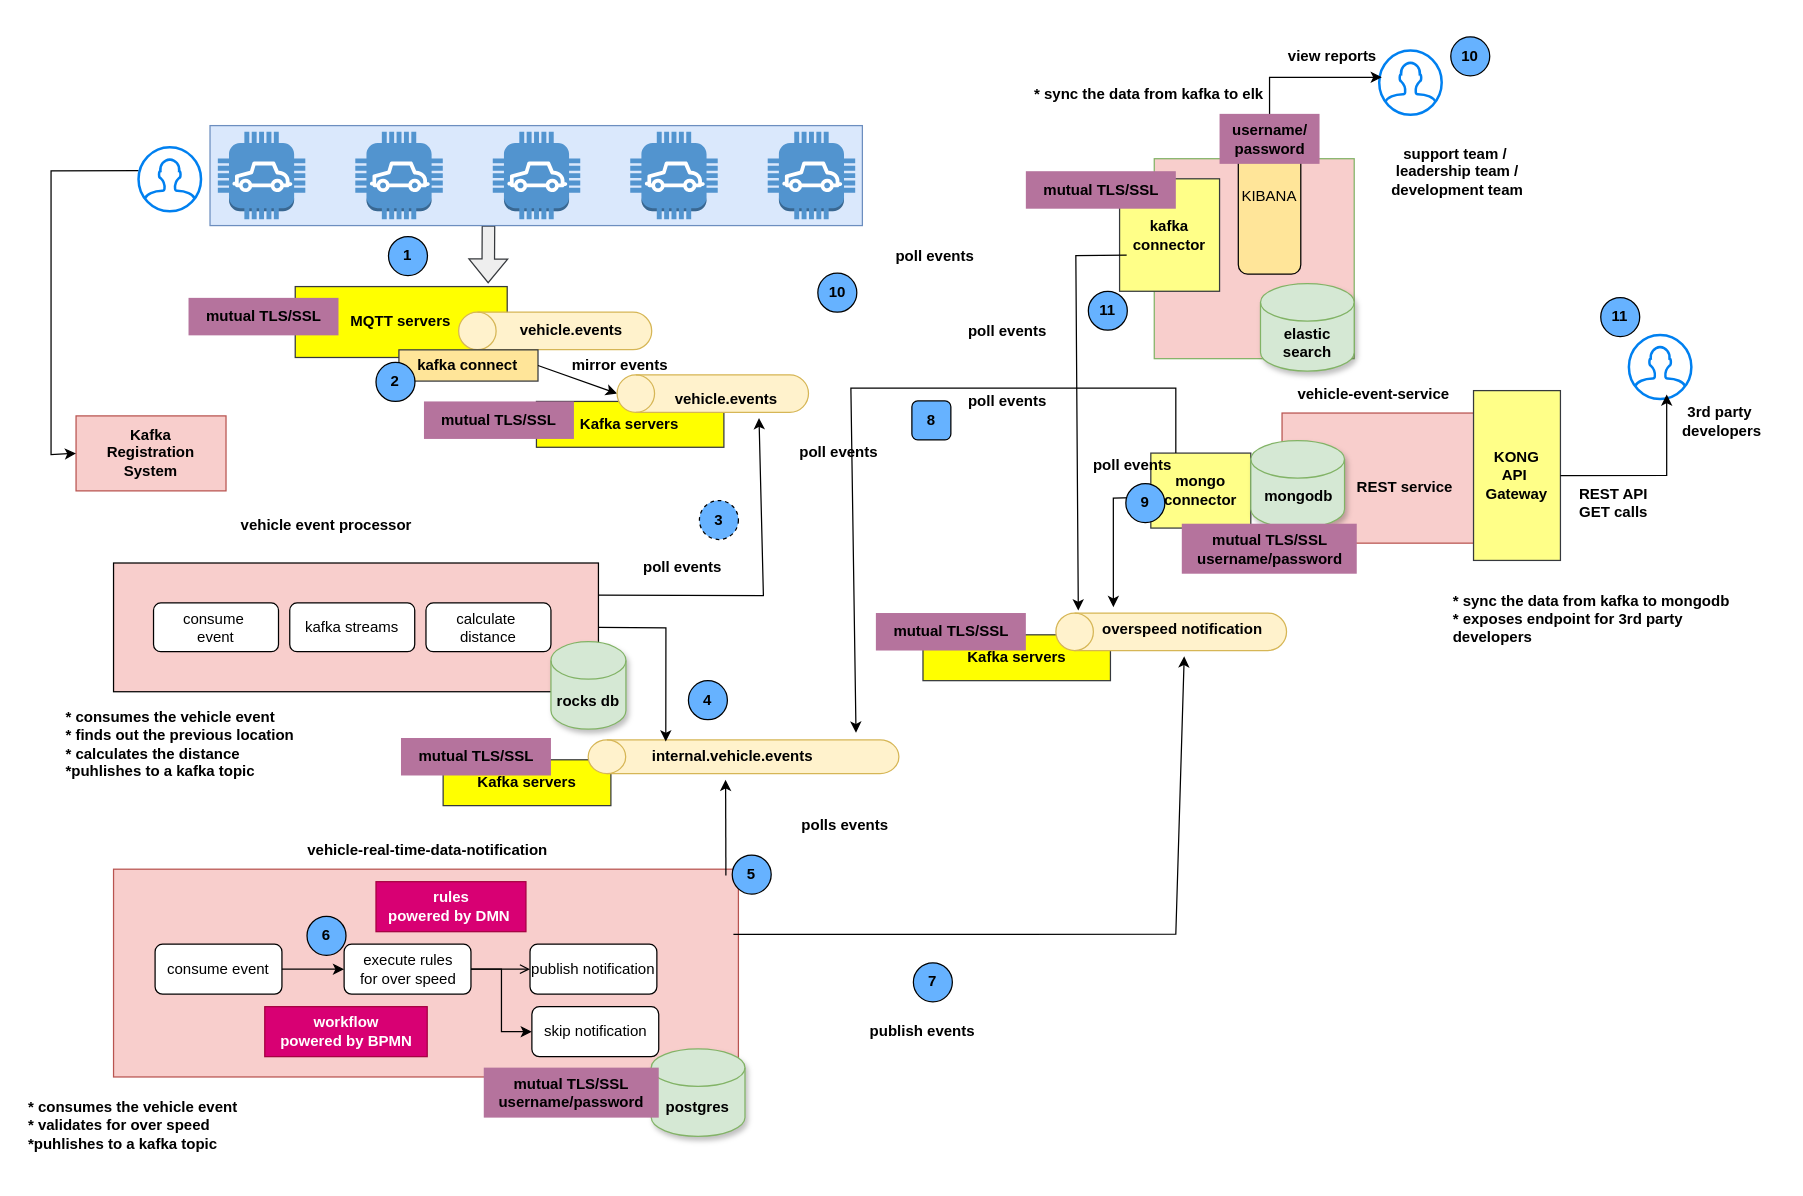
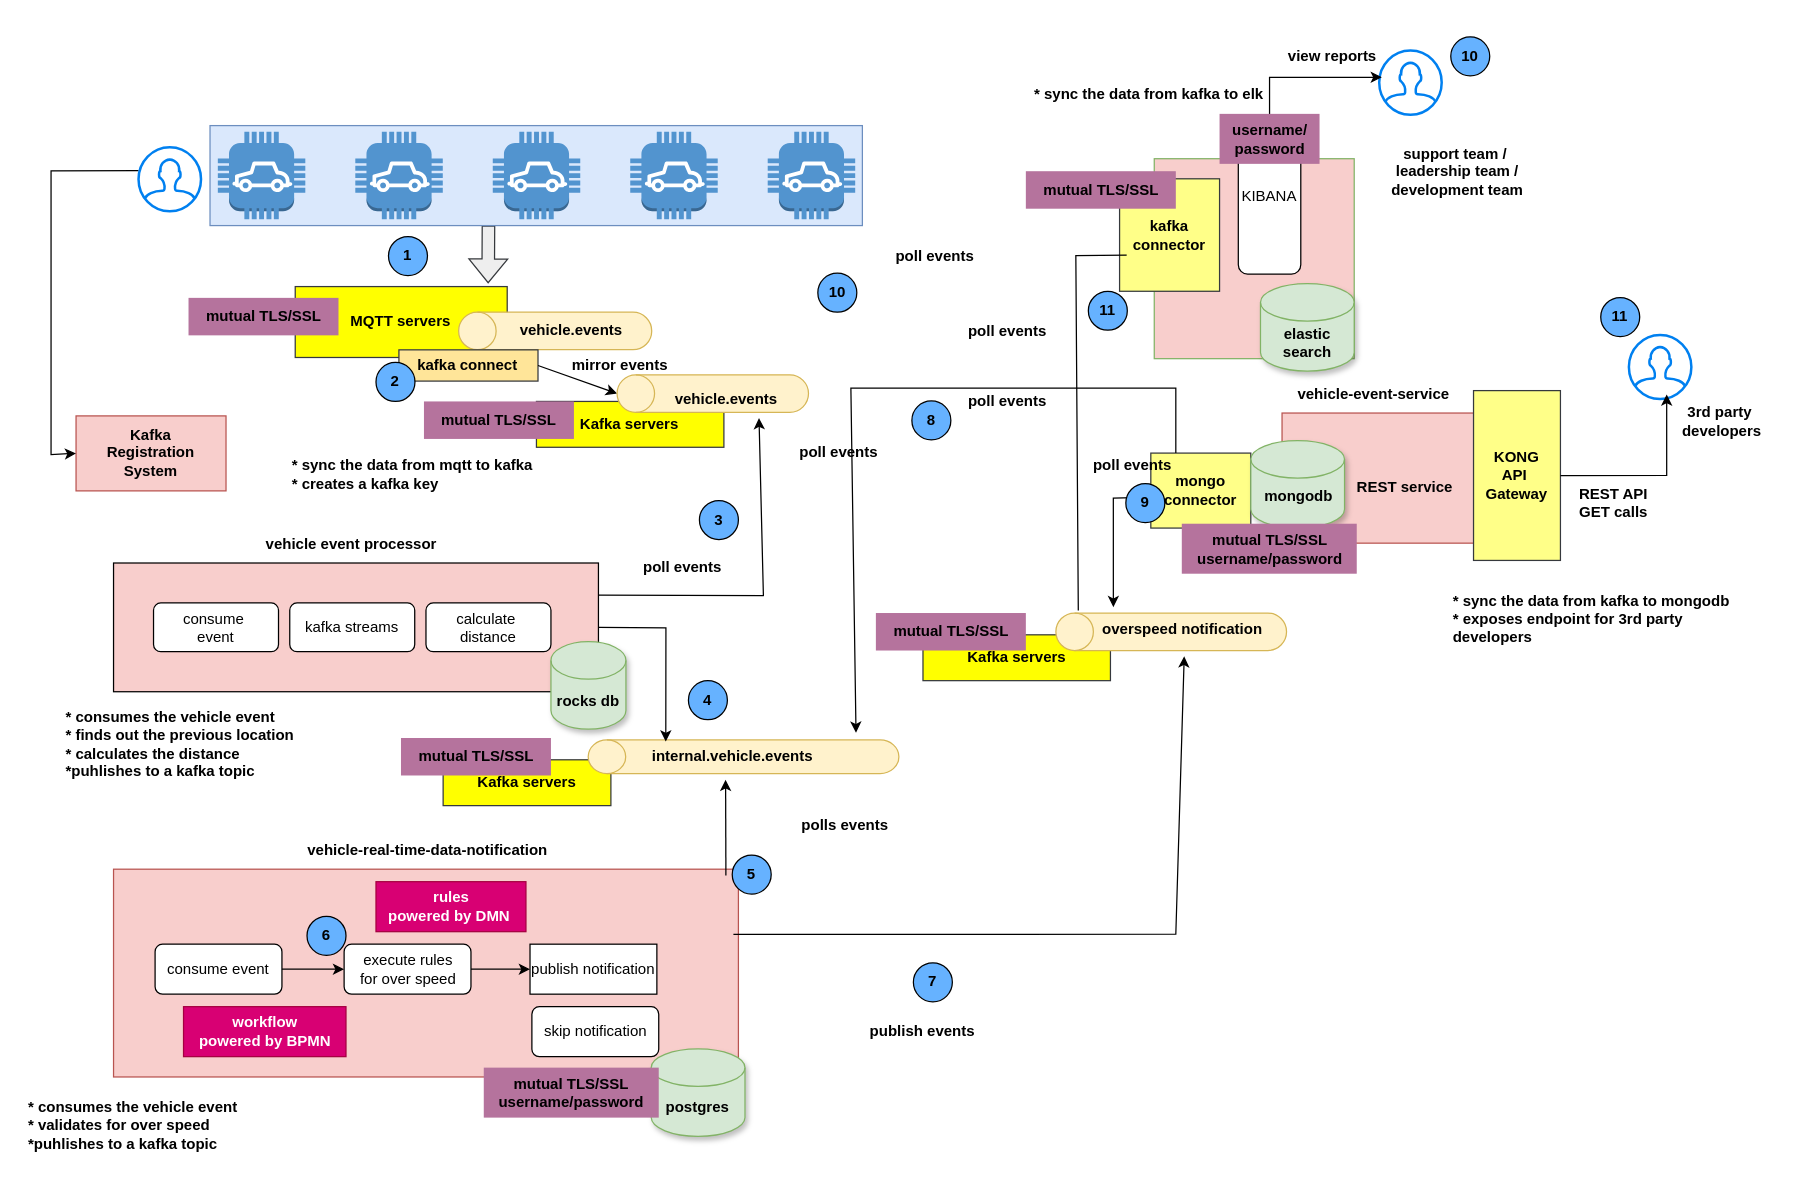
(1269, 197) -> (1269, 197)
(931, 420) -> (931, 420)
none -> (427, 475)
(719, 520) -> (719, 520)
(326, 526) -> (351, 544)
(1078, 601) -> (1078, 604)
(521, 969) -> (520, 969)
(593, 969) -> (593, 969)
(501, 1013) -> none
(346, 1032) -> (264, 1032)
